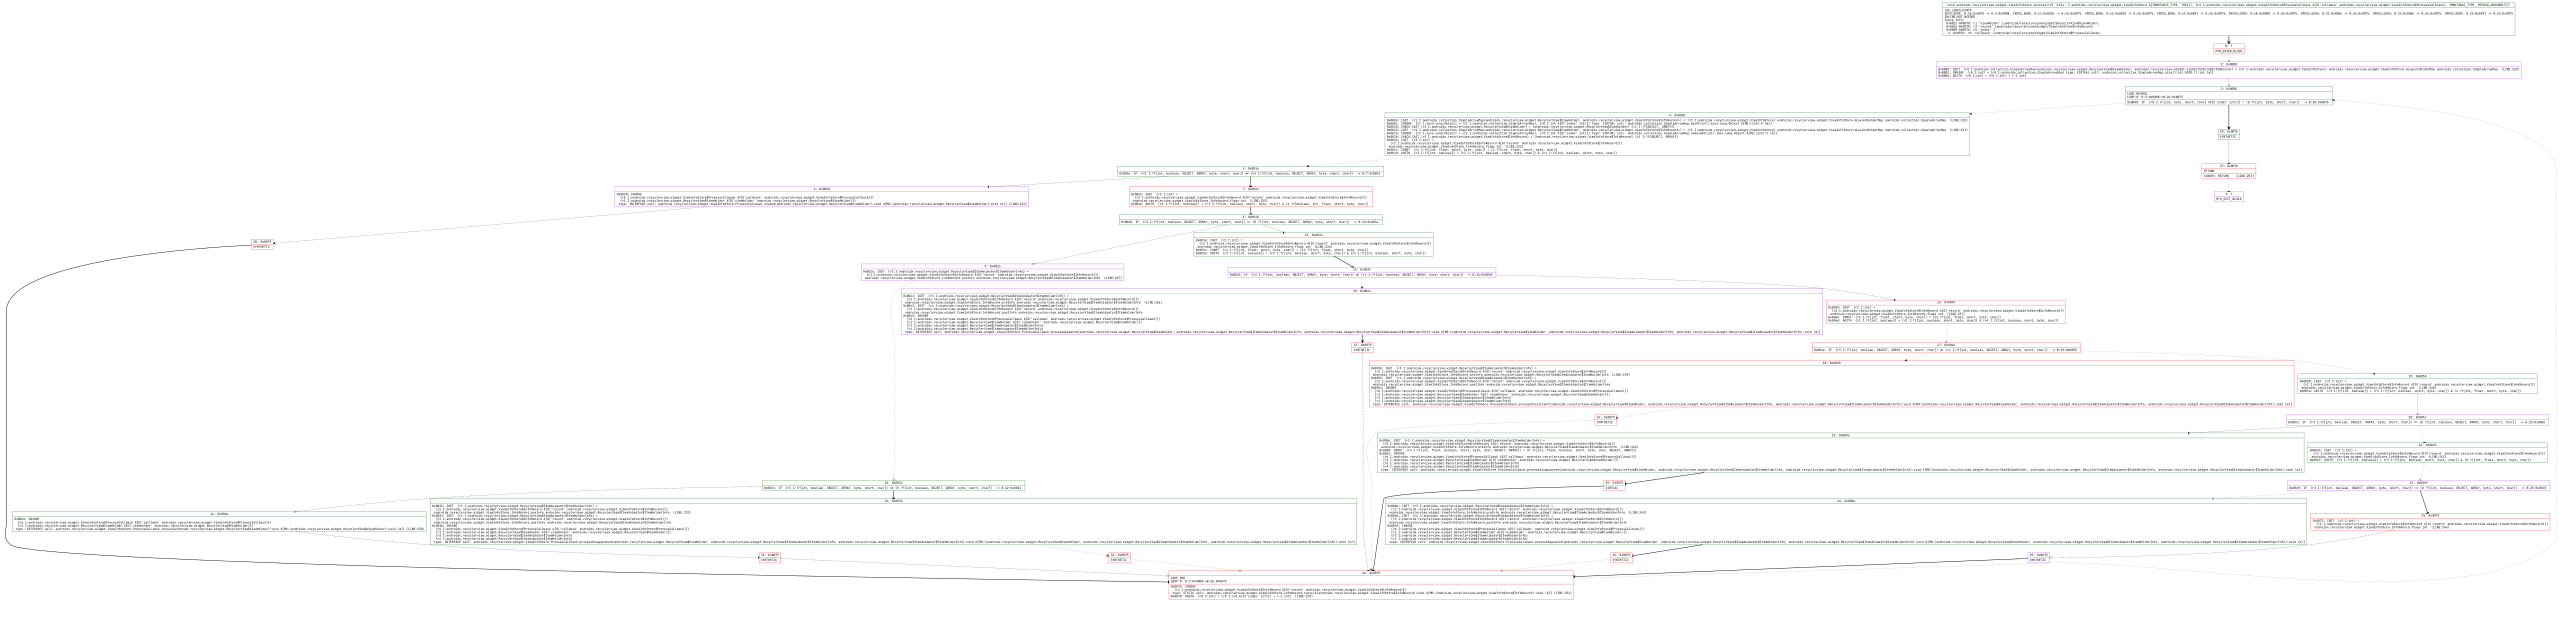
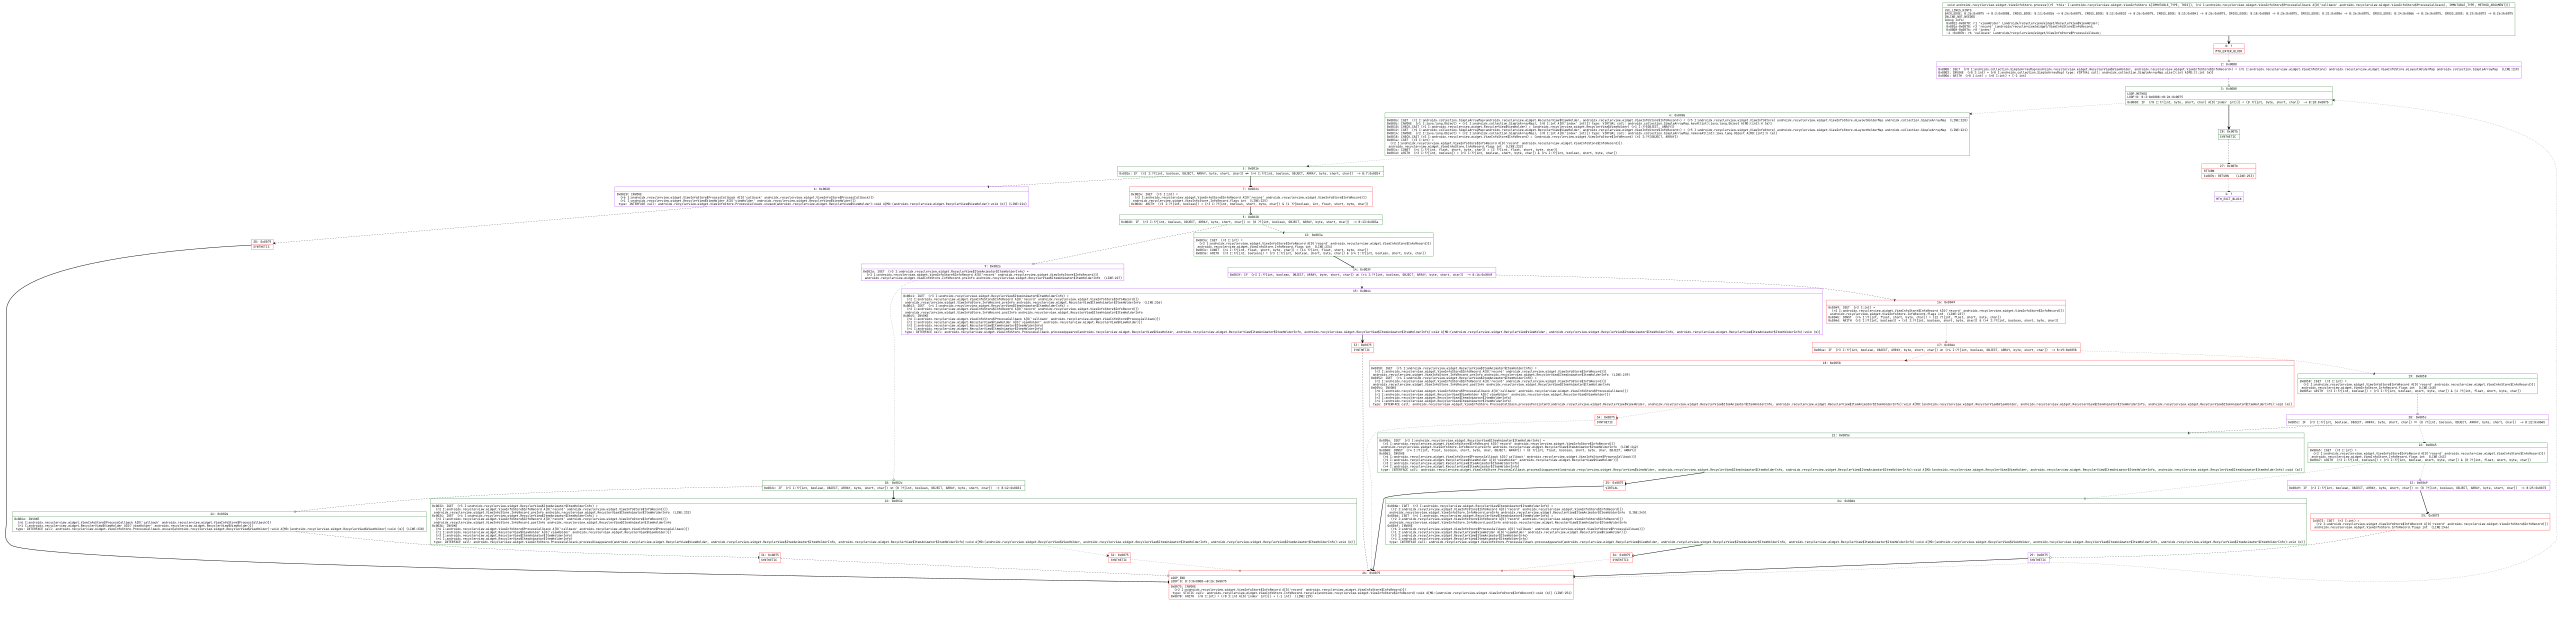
(2278, 495) -> (2229, 482)
